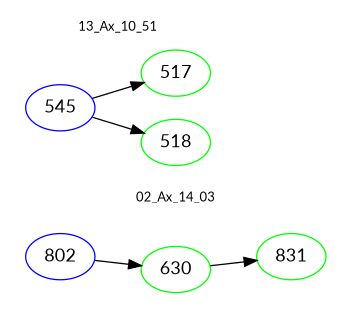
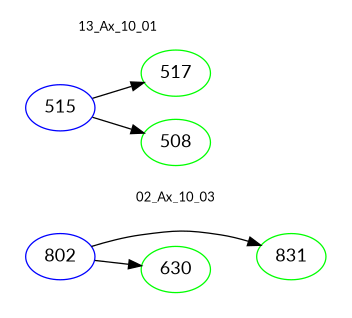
(118, 28) -> (118, 28)
(60, 108) -> (60, 108)
(176, 142) -> (176, 142)
(176, 198) -> (176, 198)
(227, 264) -> (170, 232)
